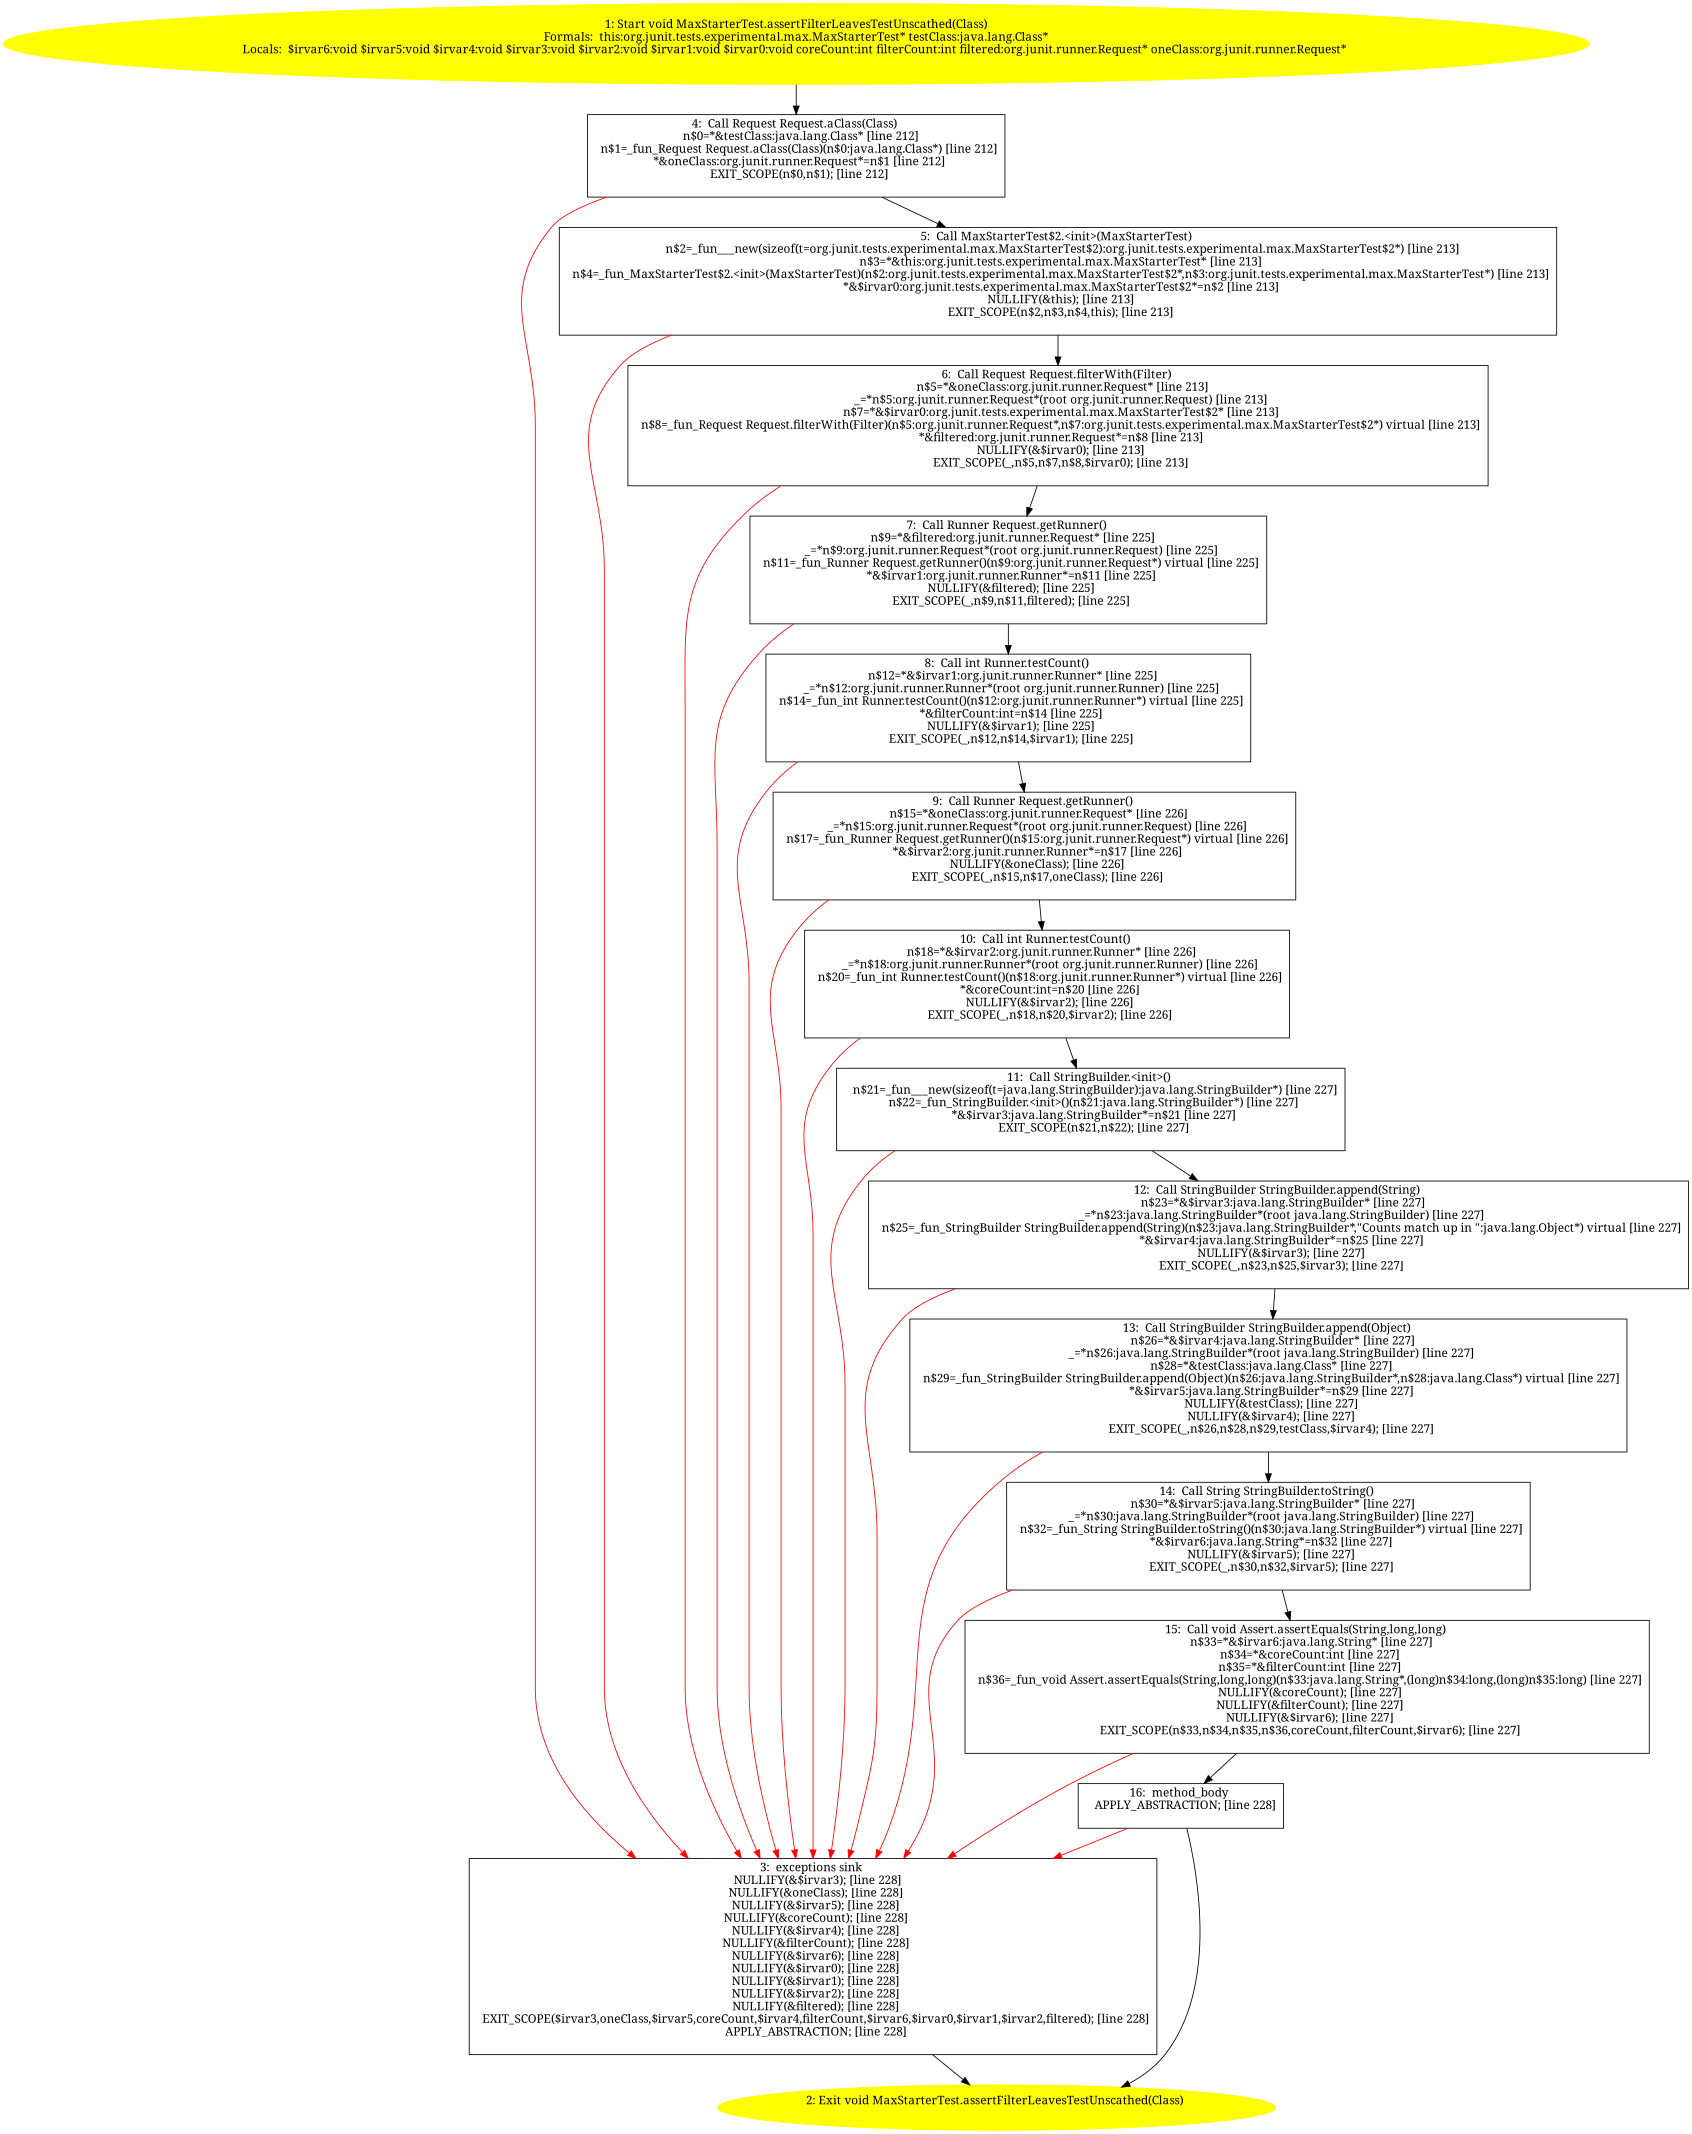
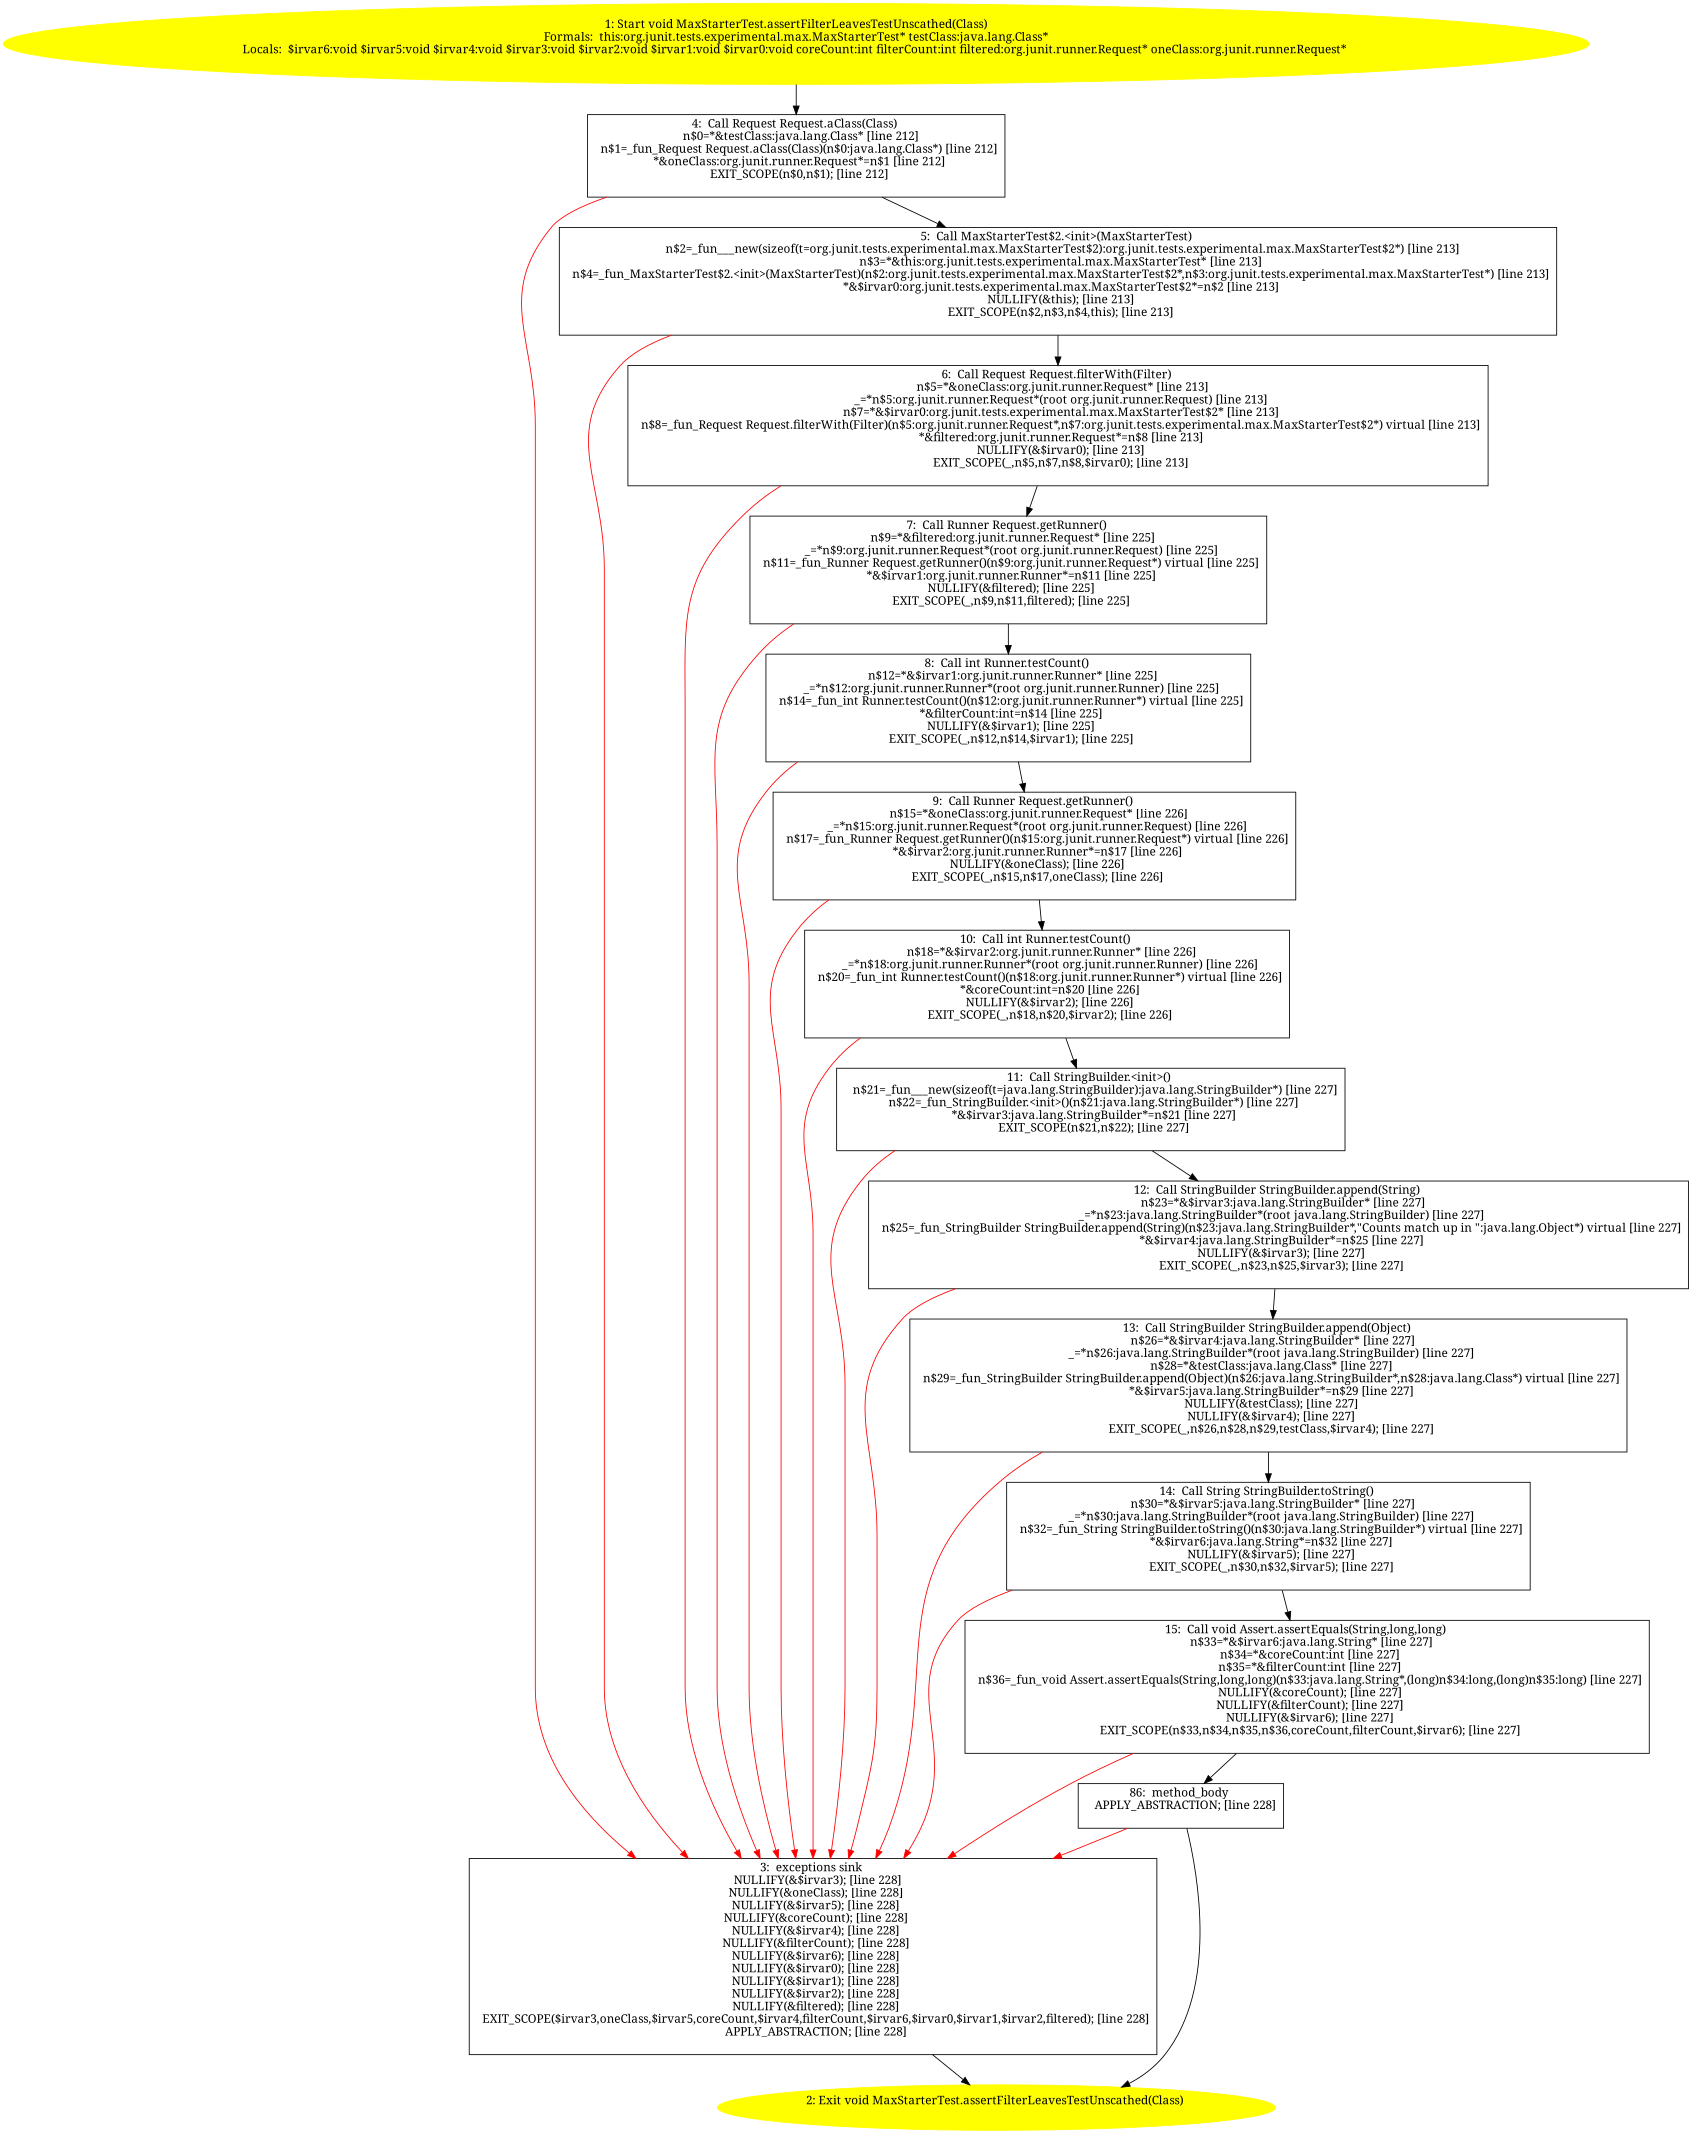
(1181, 1806) -> (1181, 1806)
